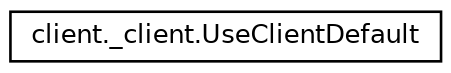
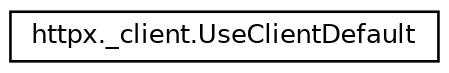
(226, 37) -> (224, 37)
